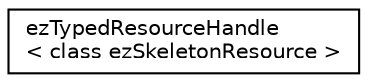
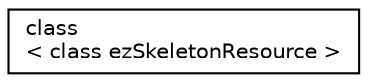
(184, 41) -> (184, 41)
